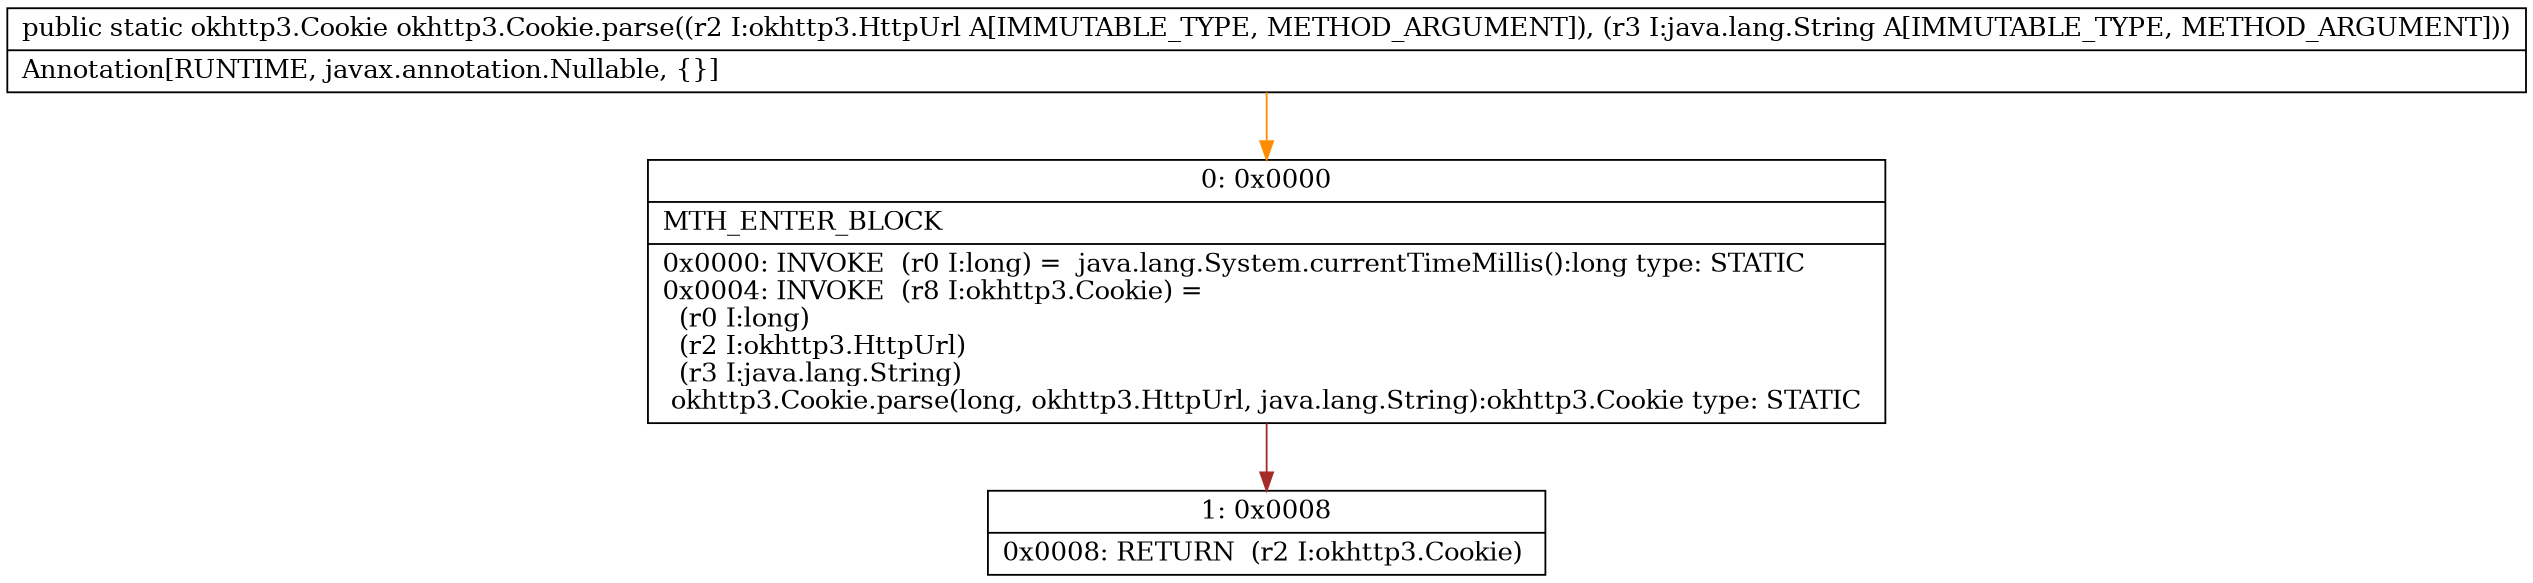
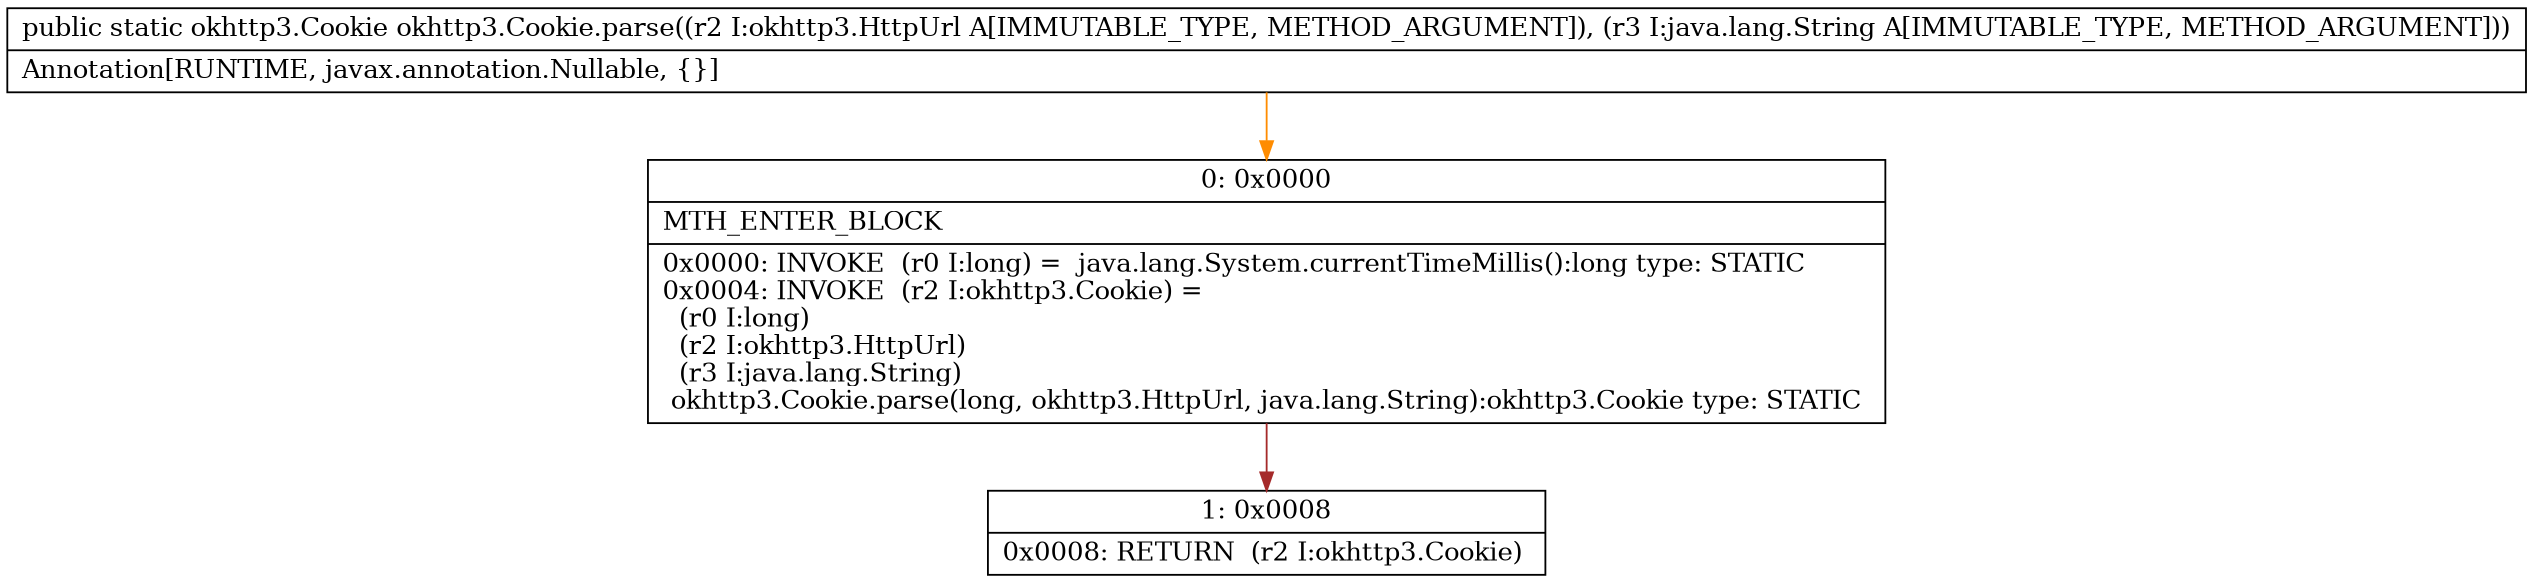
(938, 292) -> (938, 292)
